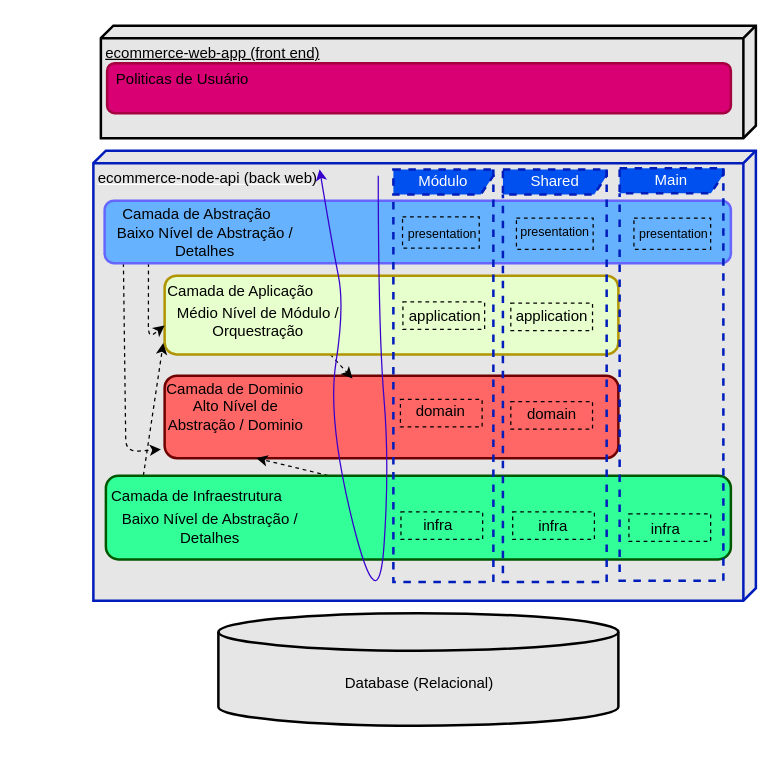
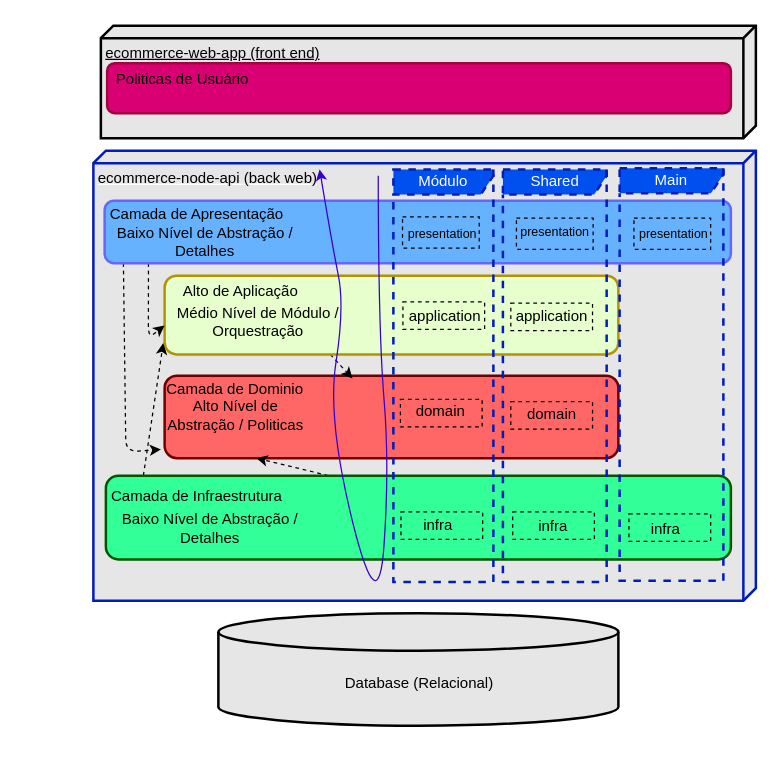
(197, 214) -> (197, 214)
(241, 292) -> (241, 292)
(236, 416) -> (236, 416)
